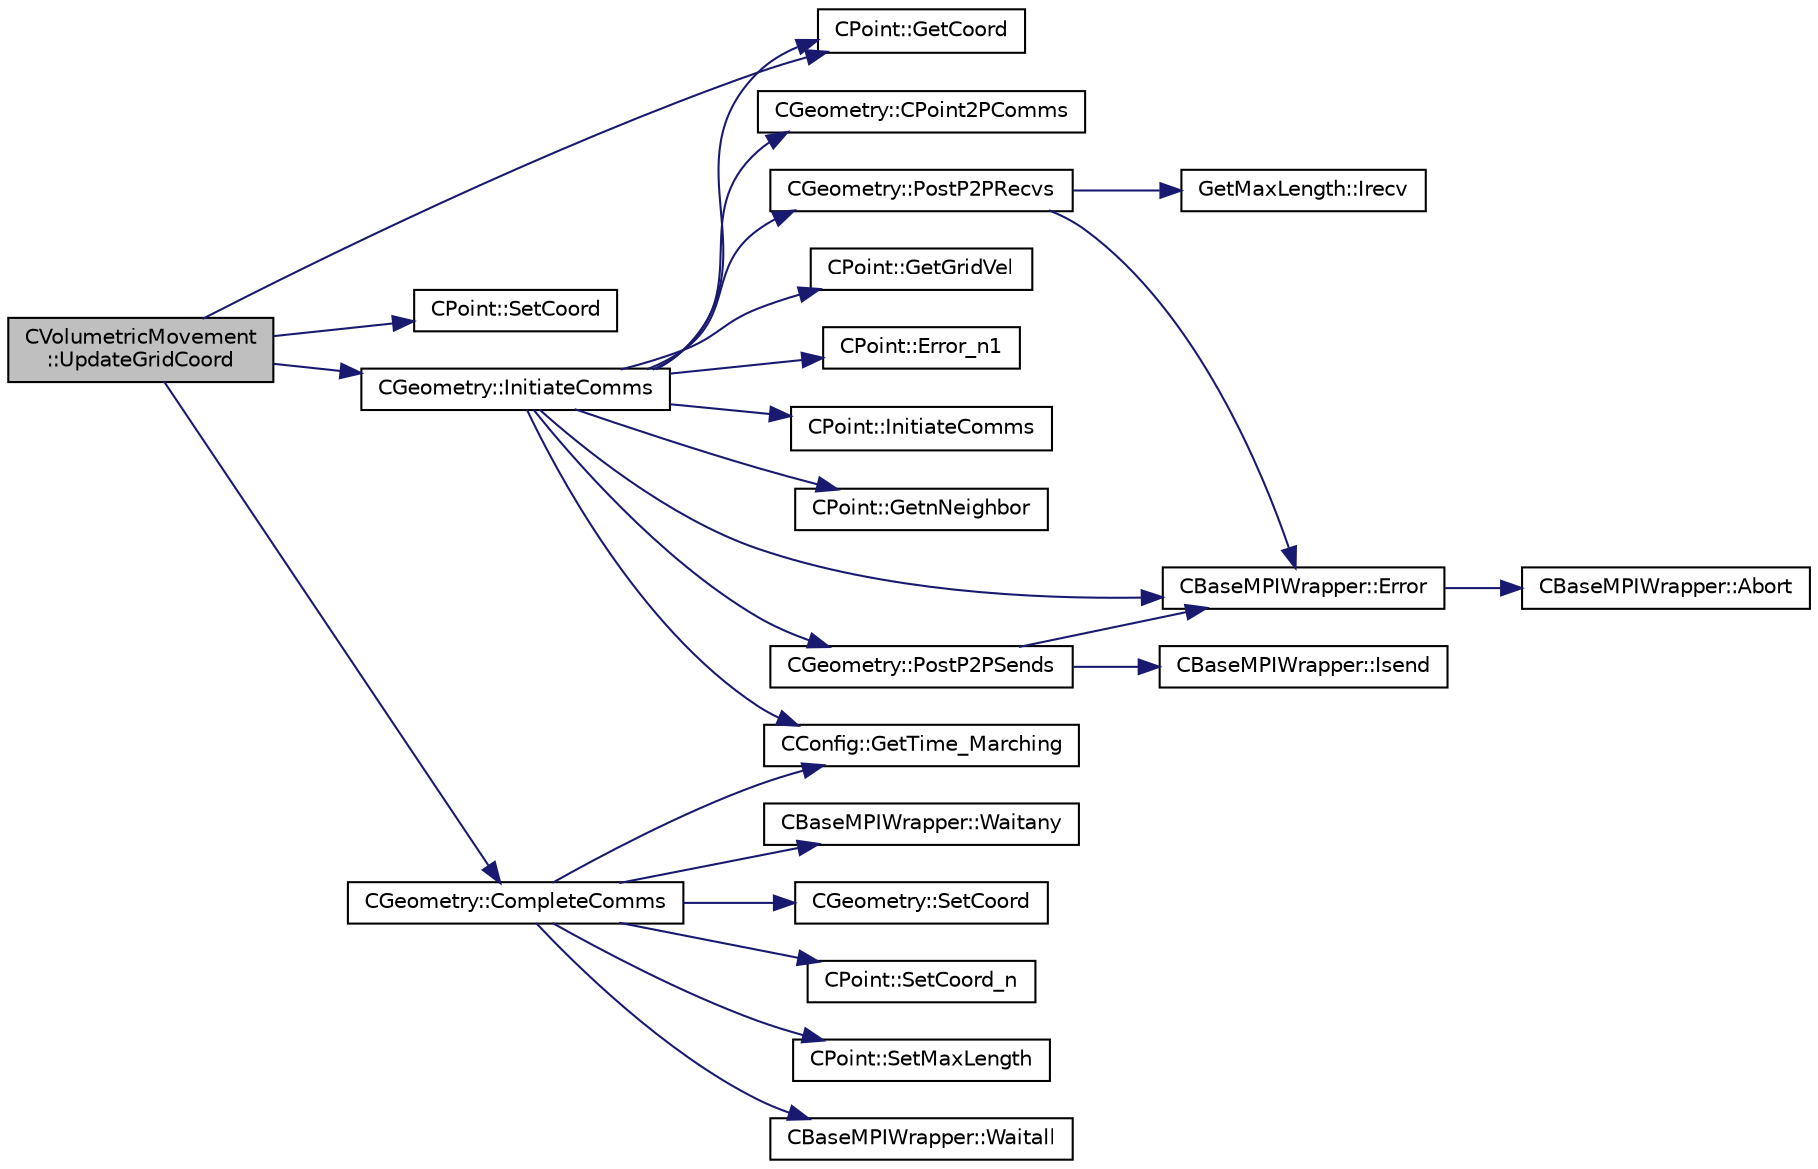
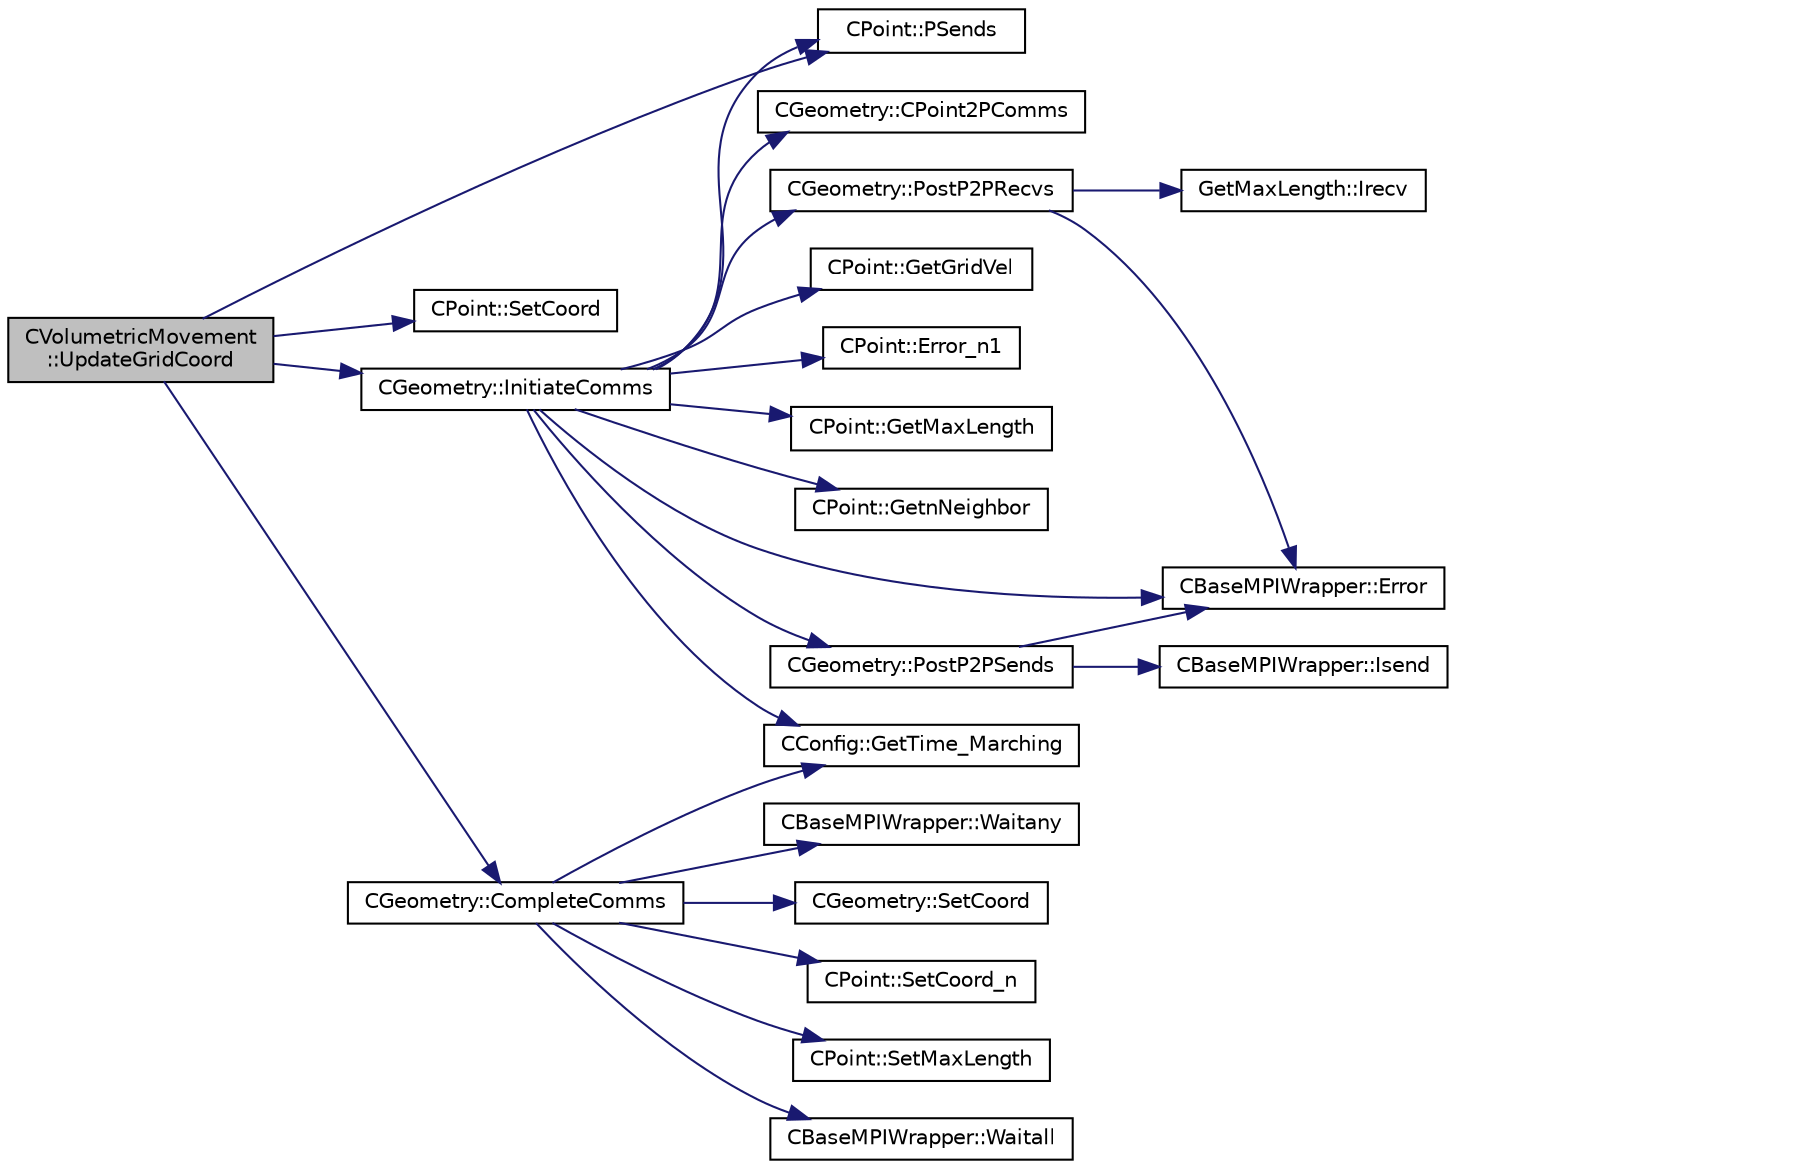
(922, 31) -> (922, 31)
(922, 429) -> (922, 429)
(1666, 588) -> none
